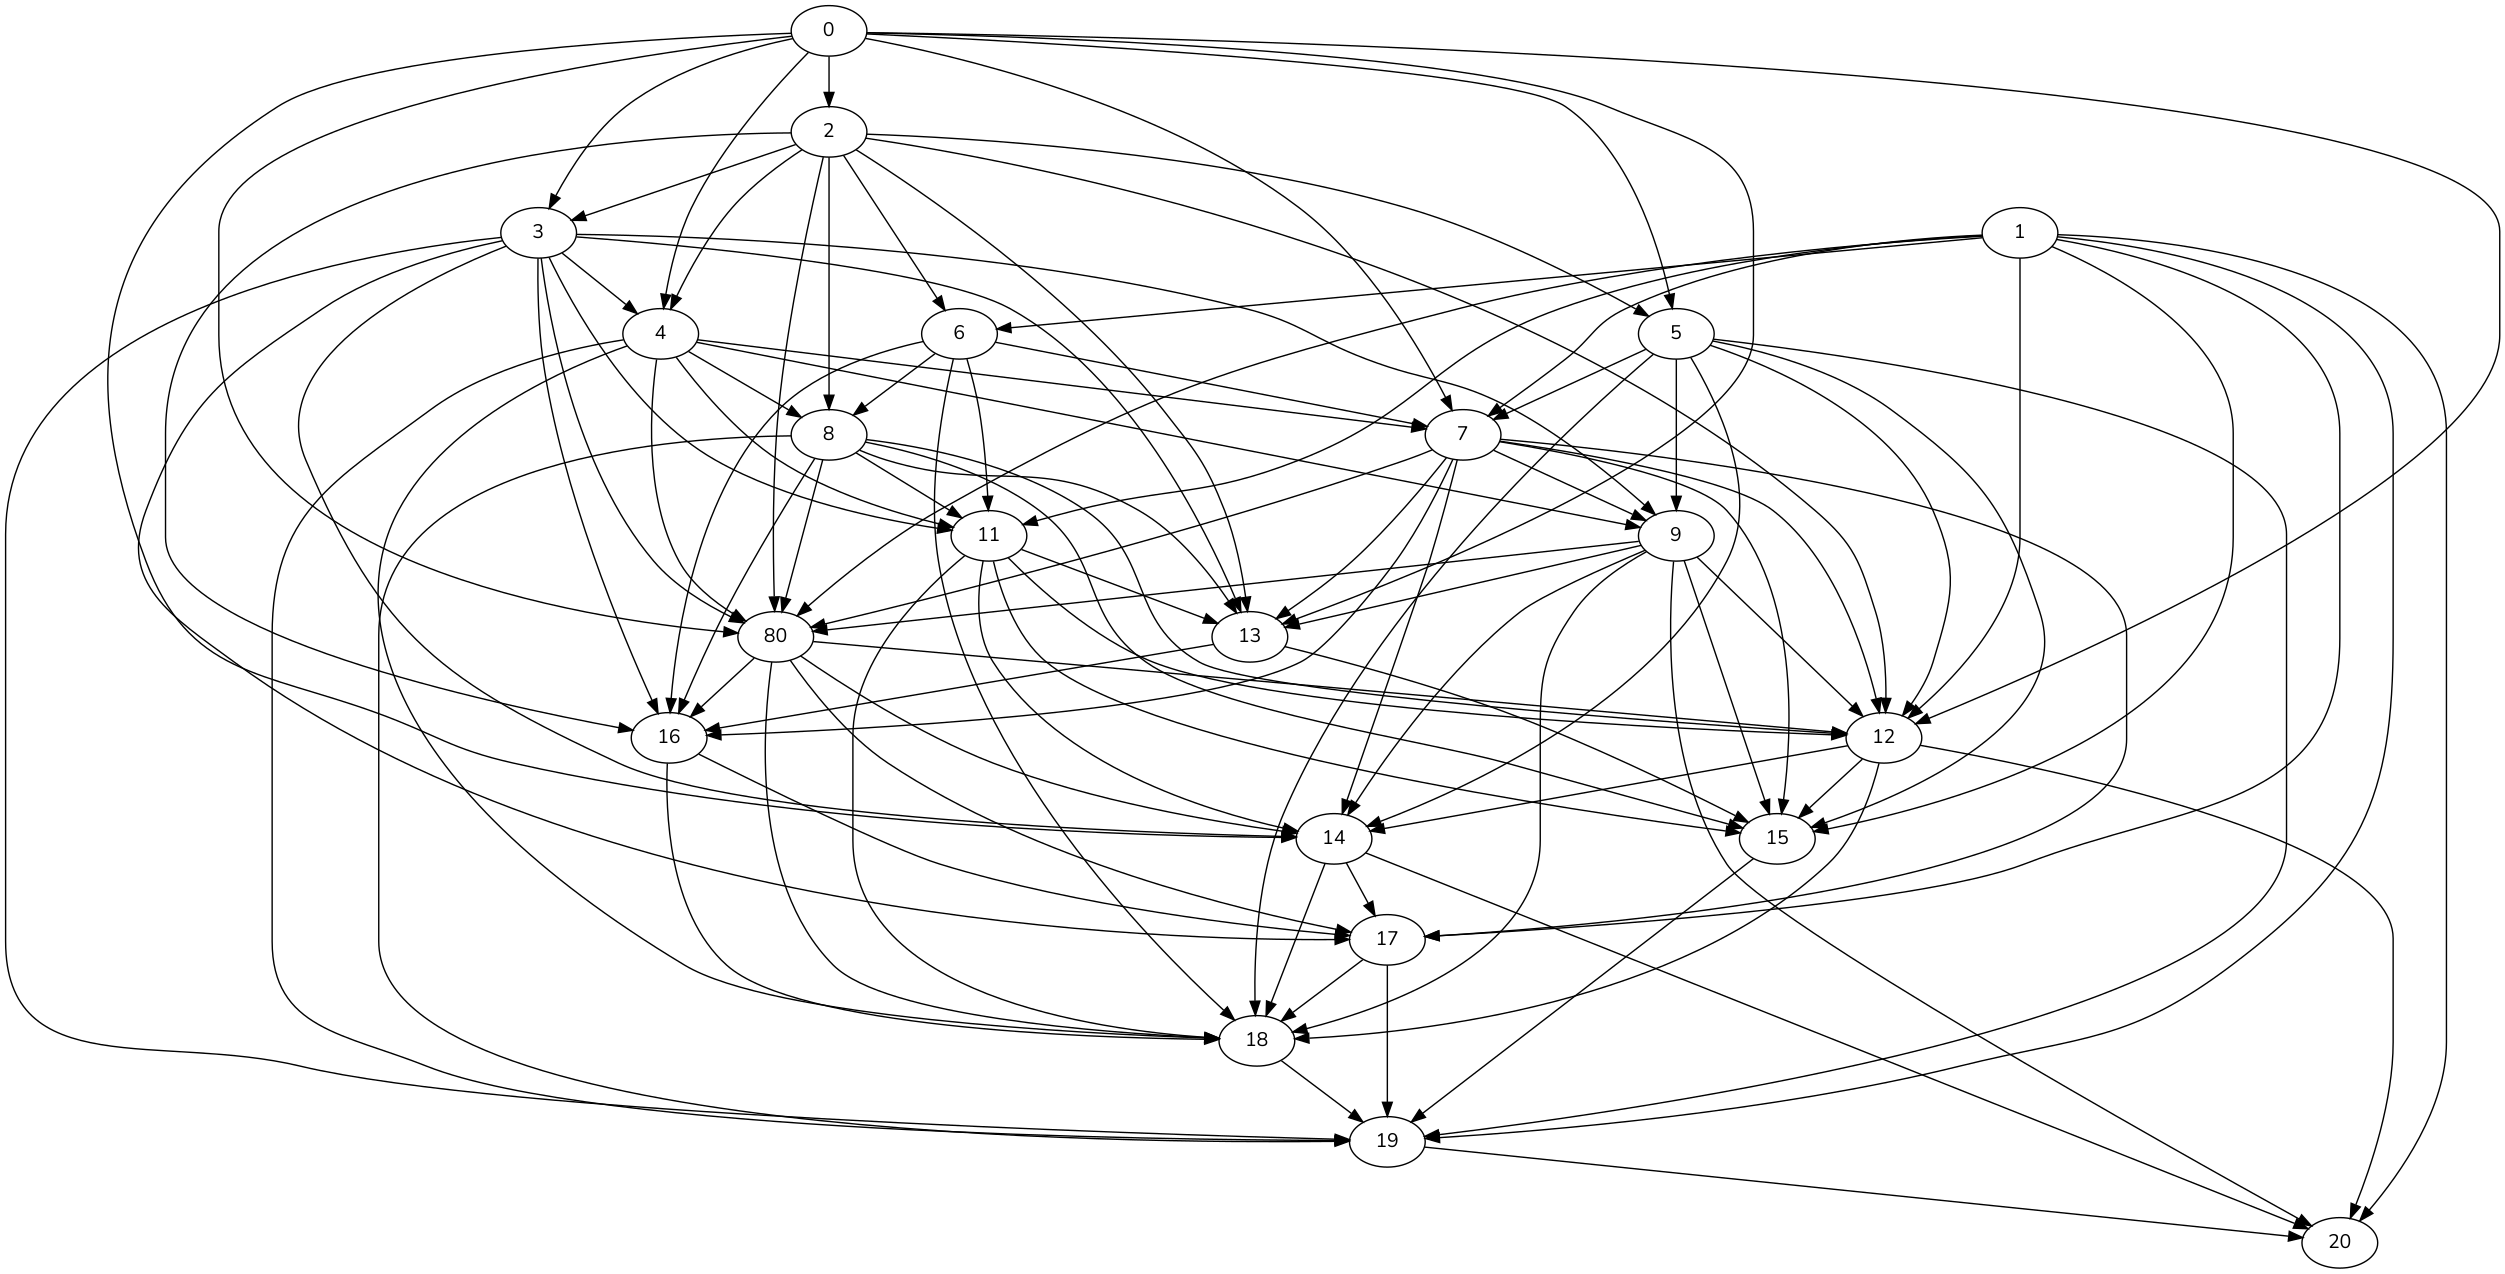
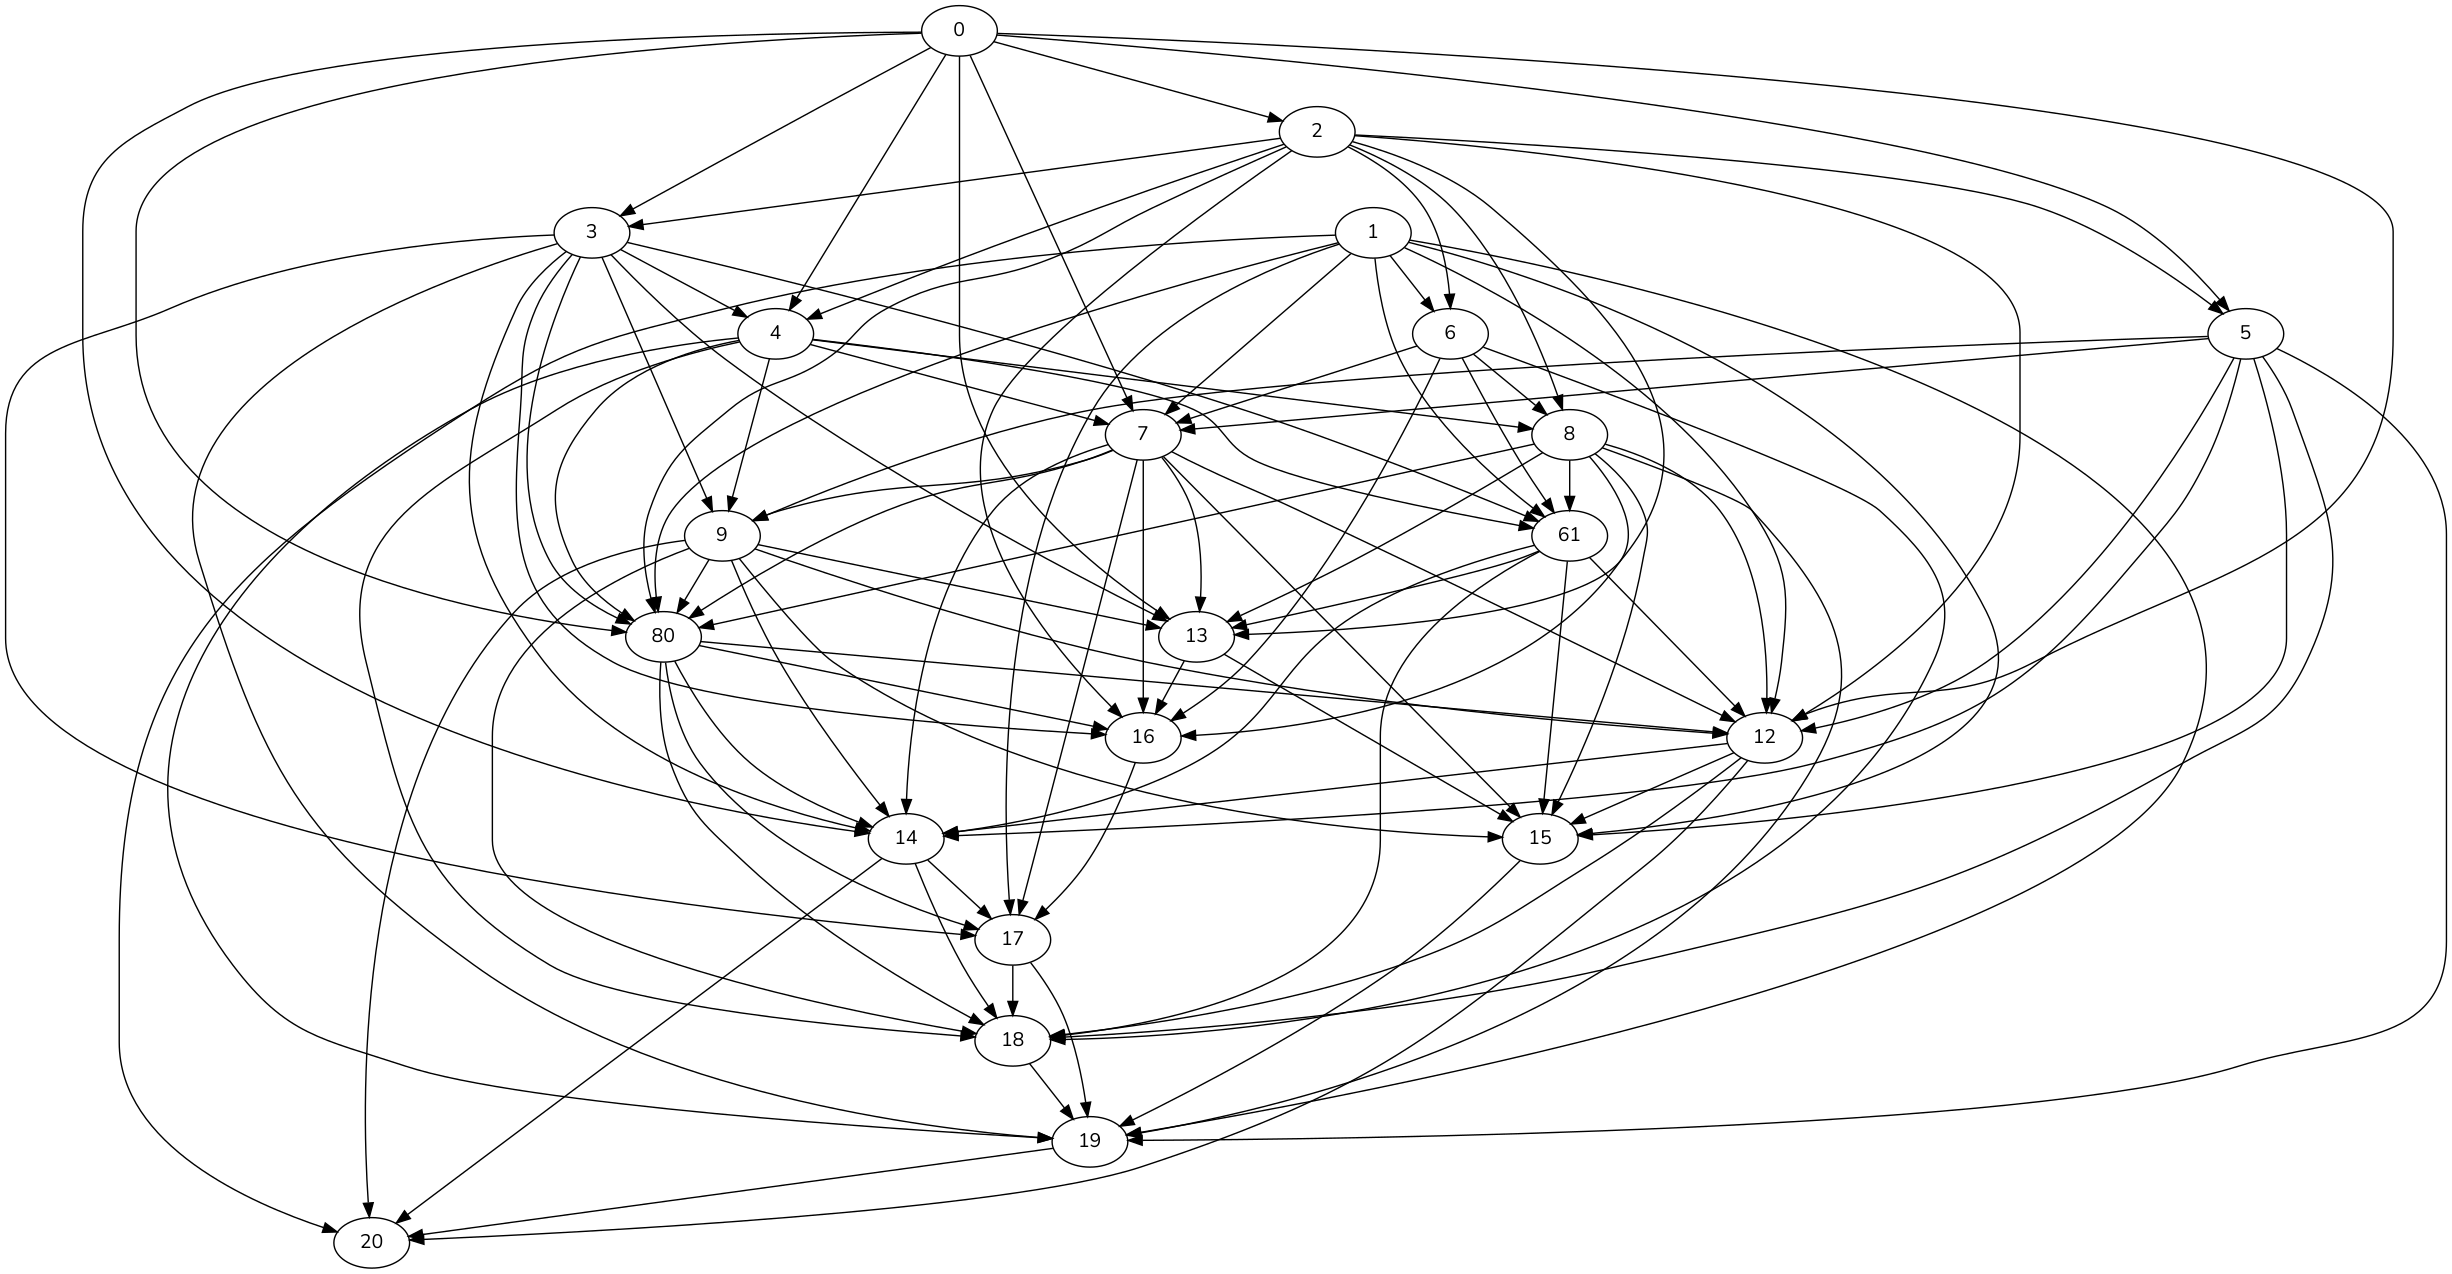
(989, 536) -> (1570, 536)
(753, 981) -> none
